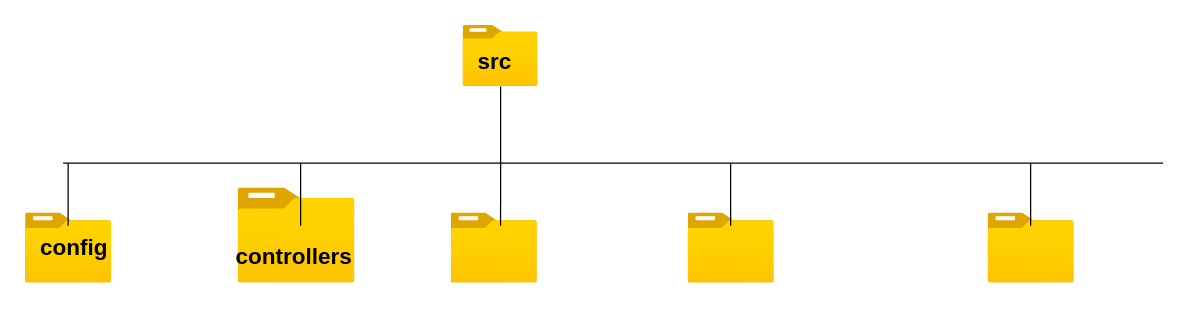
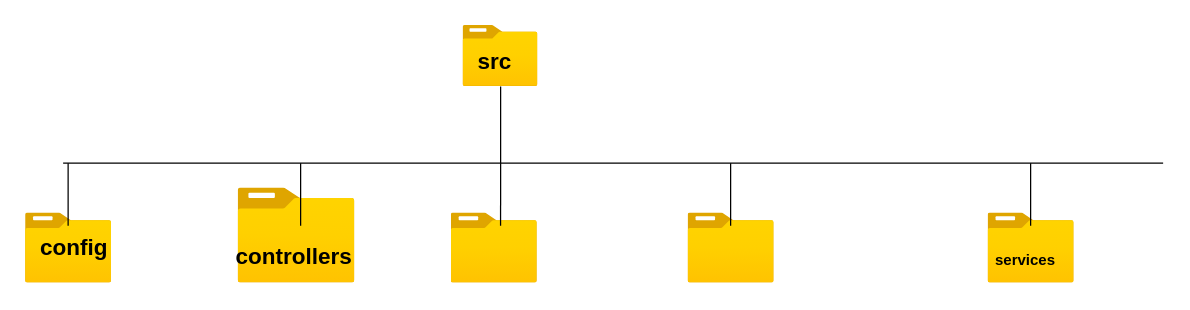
none -> (1026, 261)
